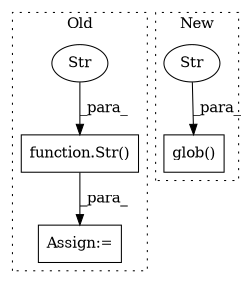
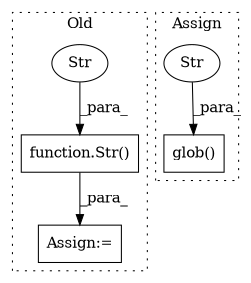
(197, 24) -> (197, 24)
